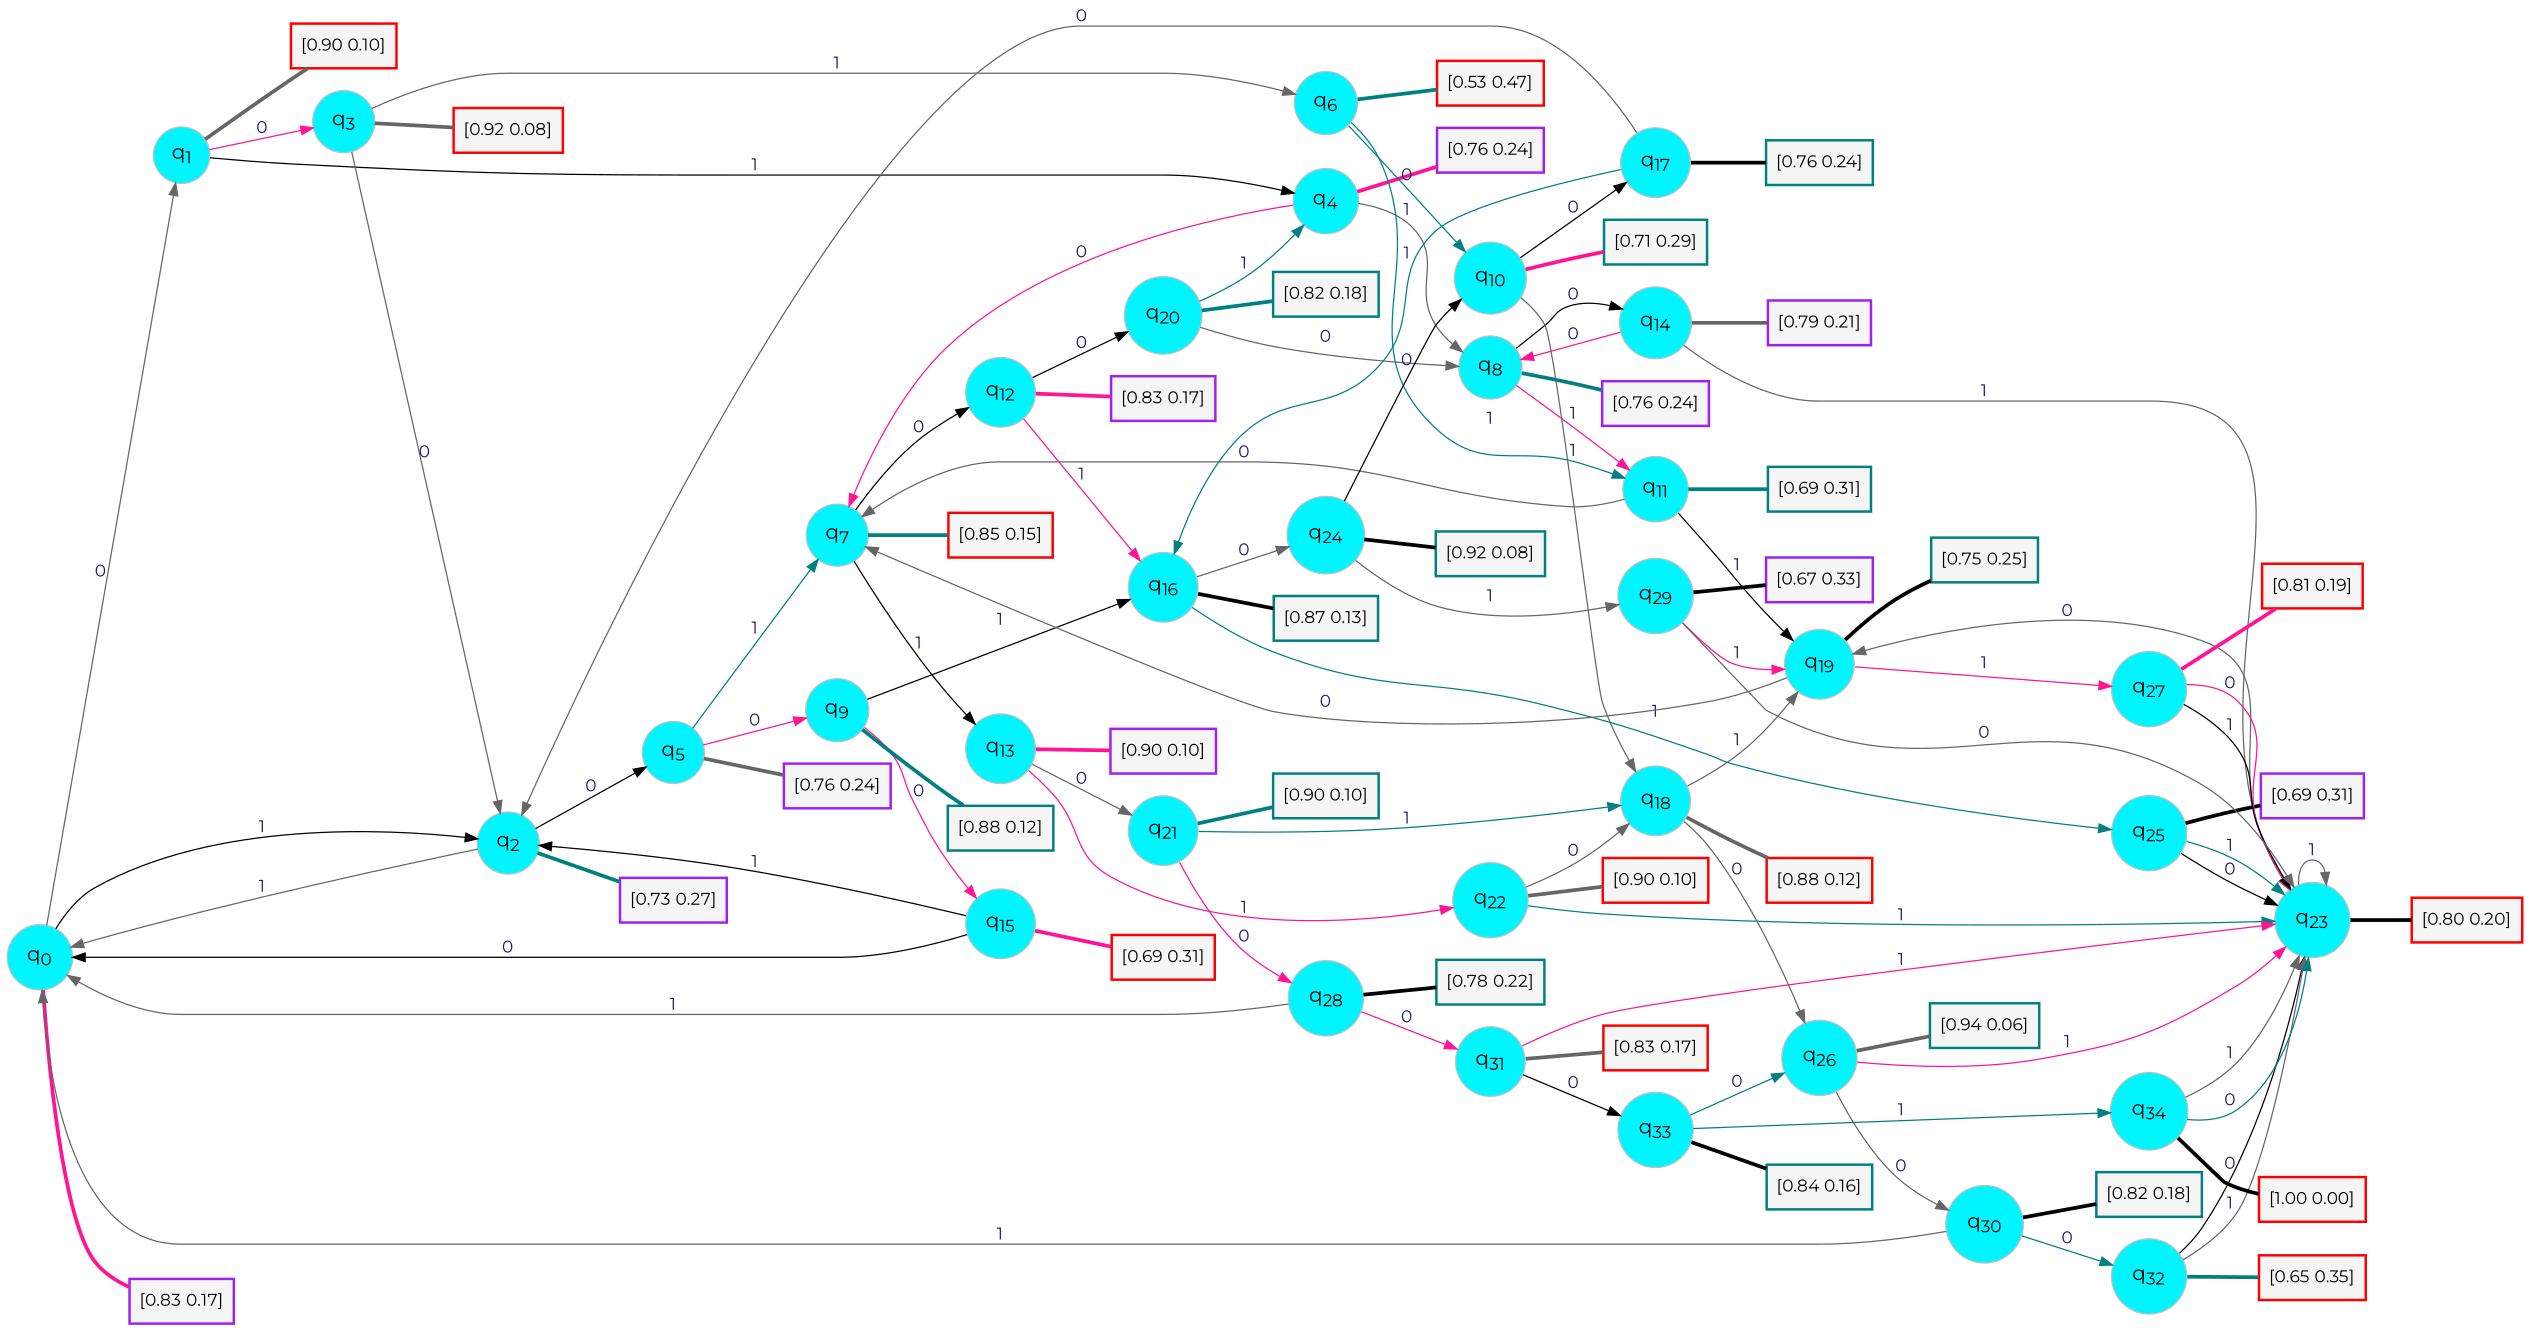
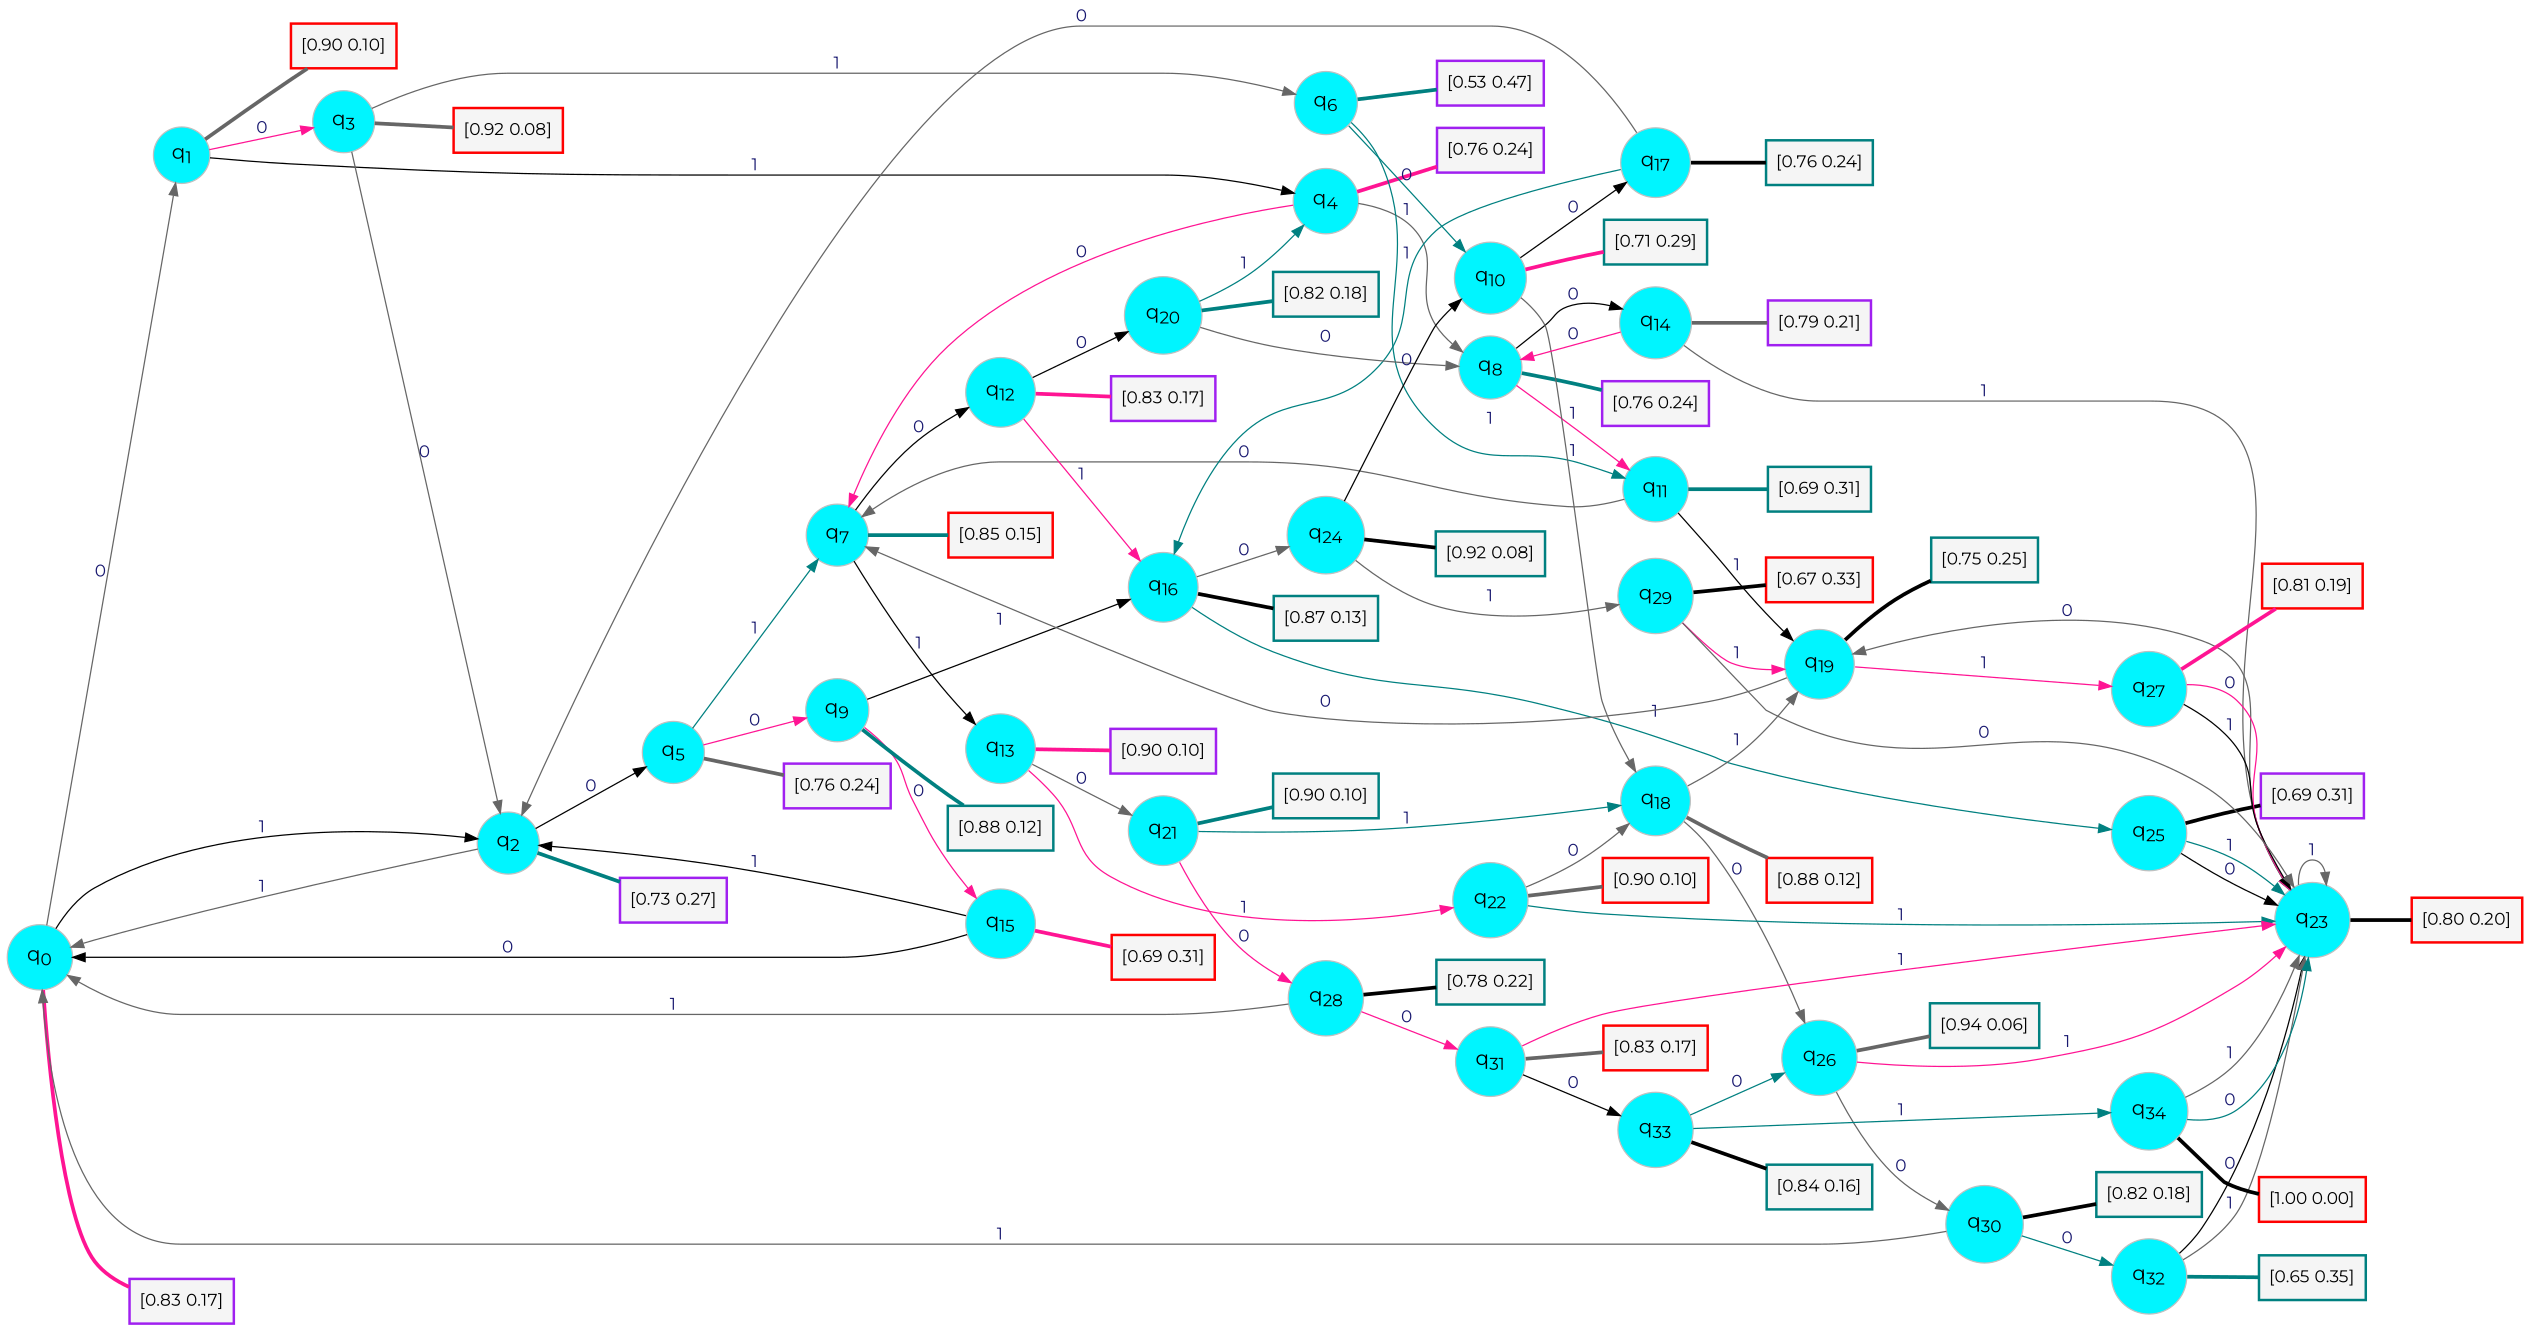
(1490, 83) -> (1490, 83)
(1819, 580) -> (1819, 580)
(2312, 1278) -> (2312, 1278)
